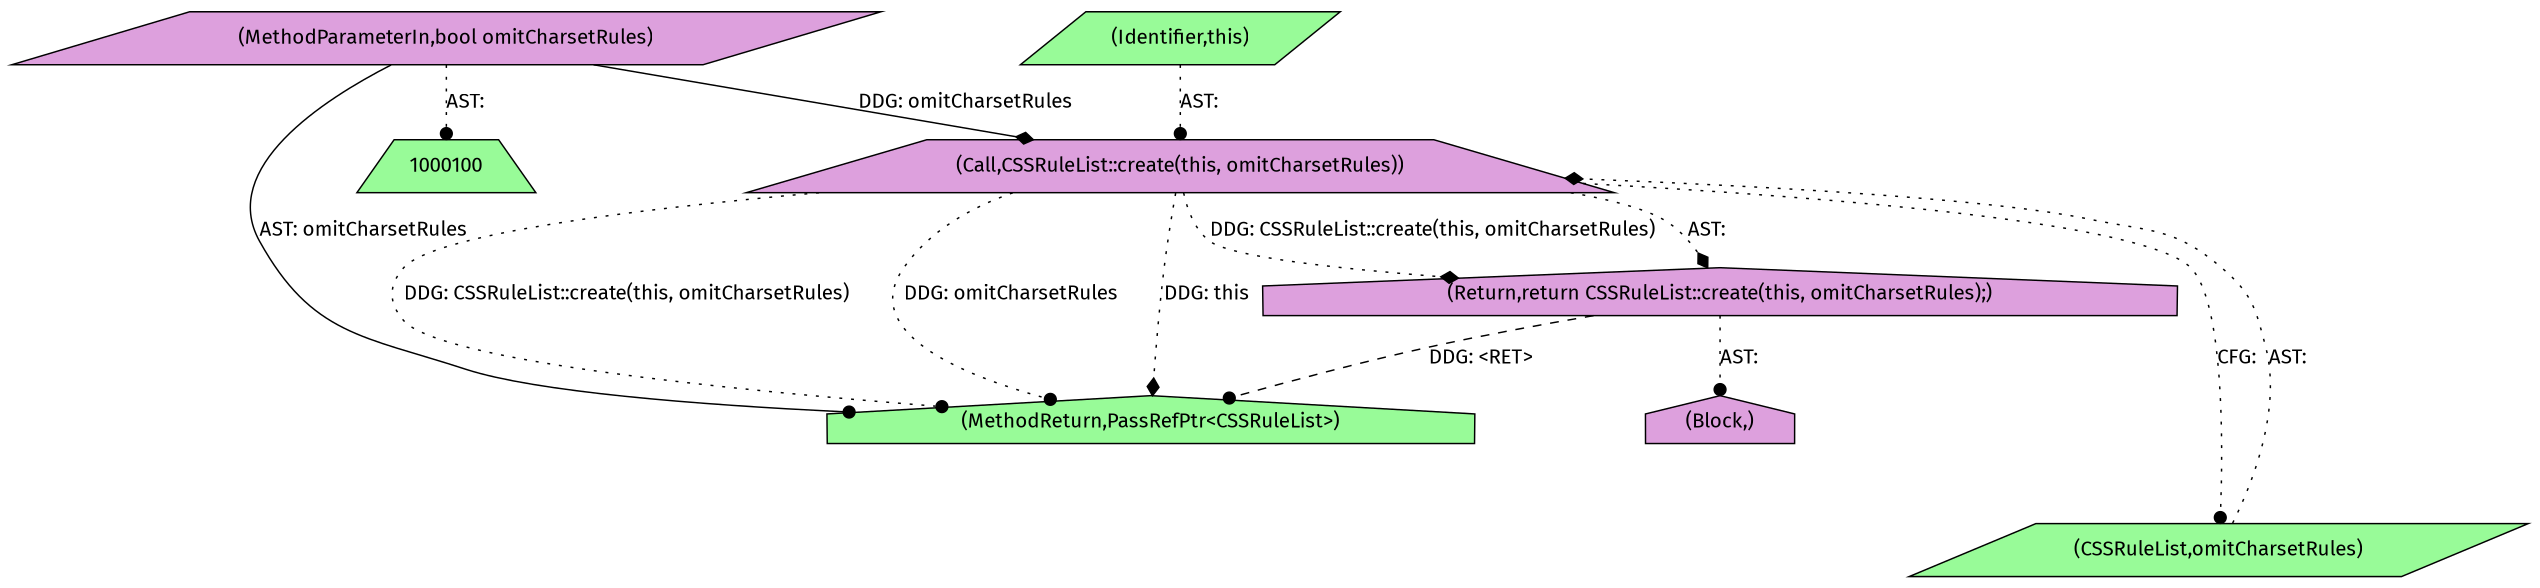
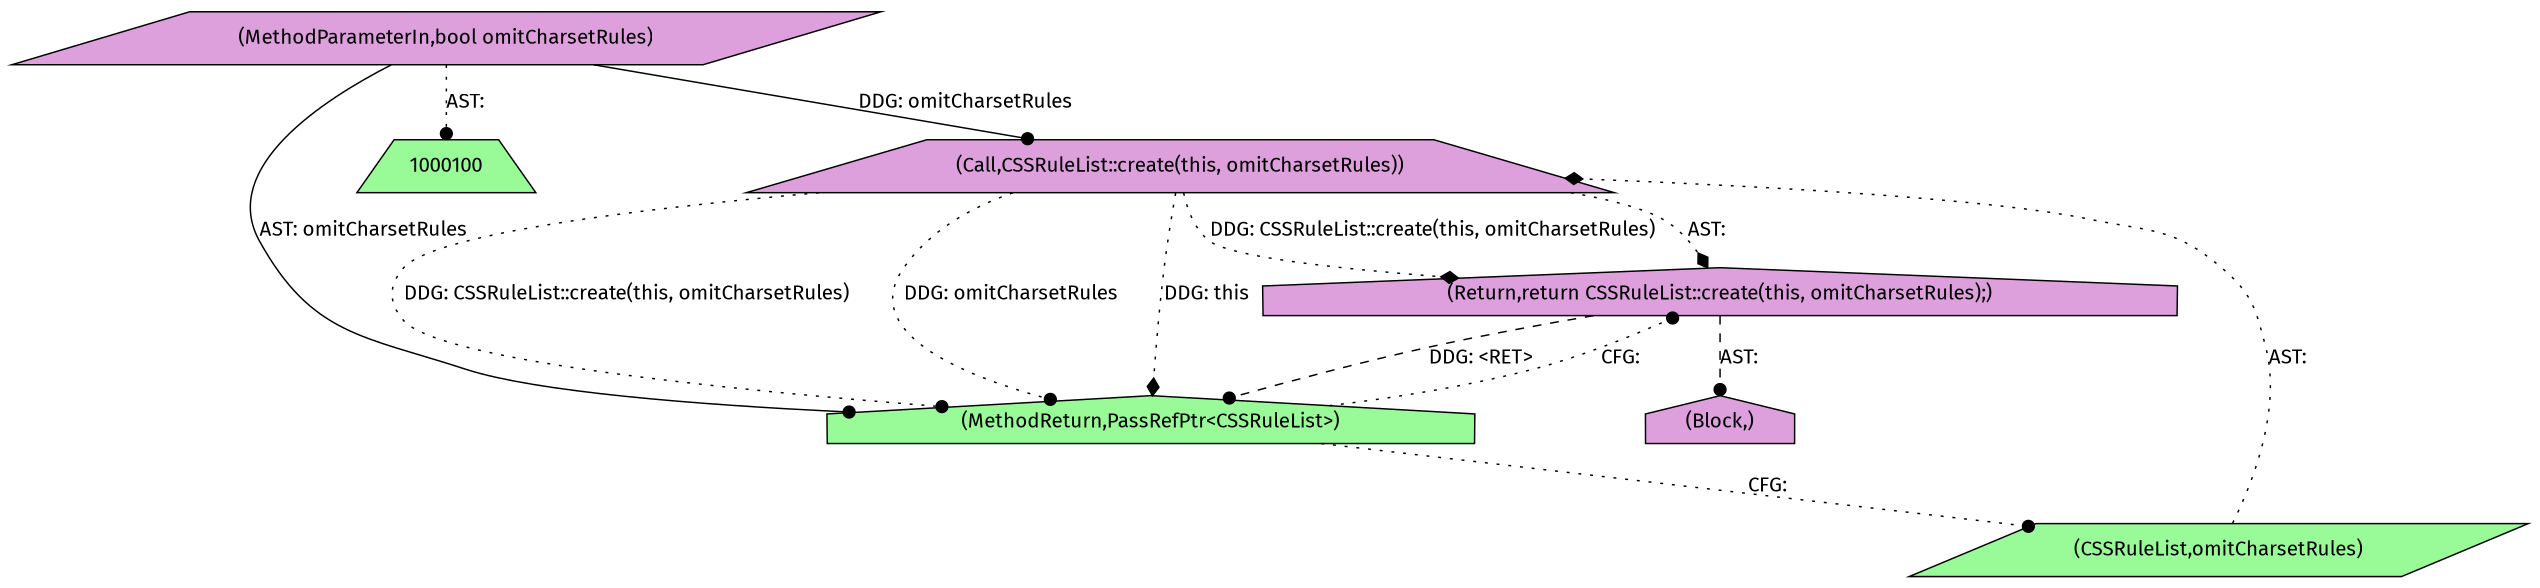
(1180, 38) -> none
(808, 101) -> (808, 101)
(2014, 221) -> (1672, 485)
(1720, 349) -> (1720, 349)
none -> (1502, 377)
